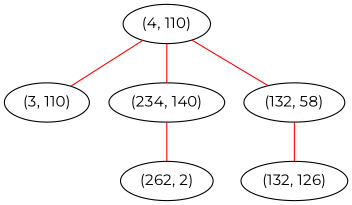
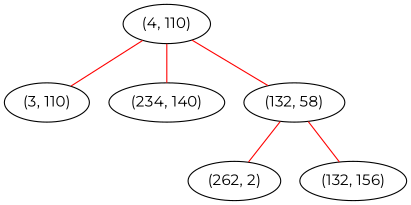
(167, 142) -> (264, 142)
(294, 181) -> (353, 181)
